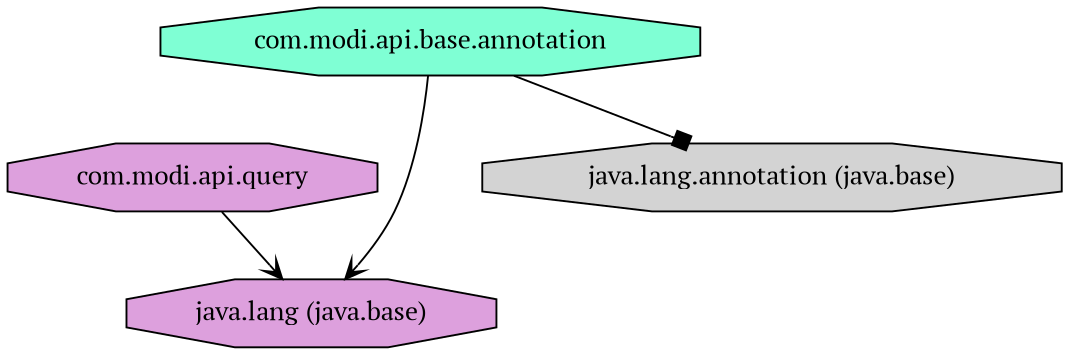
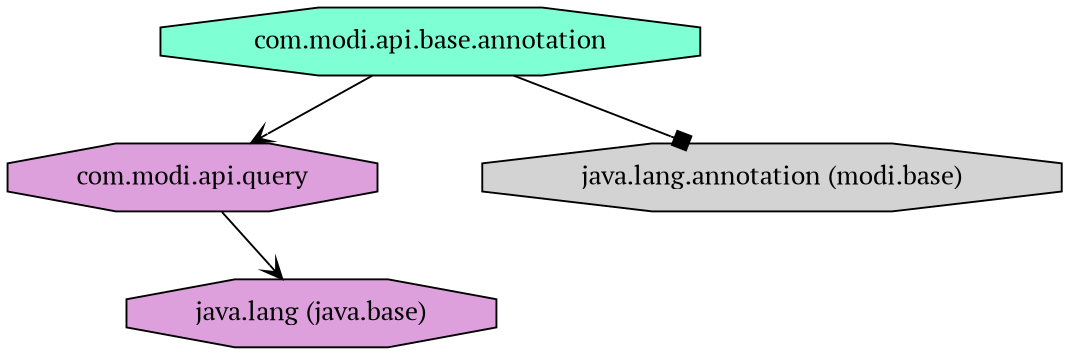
(408, 176) -> (320, 105)
(772, 177) -> (772, 177)
